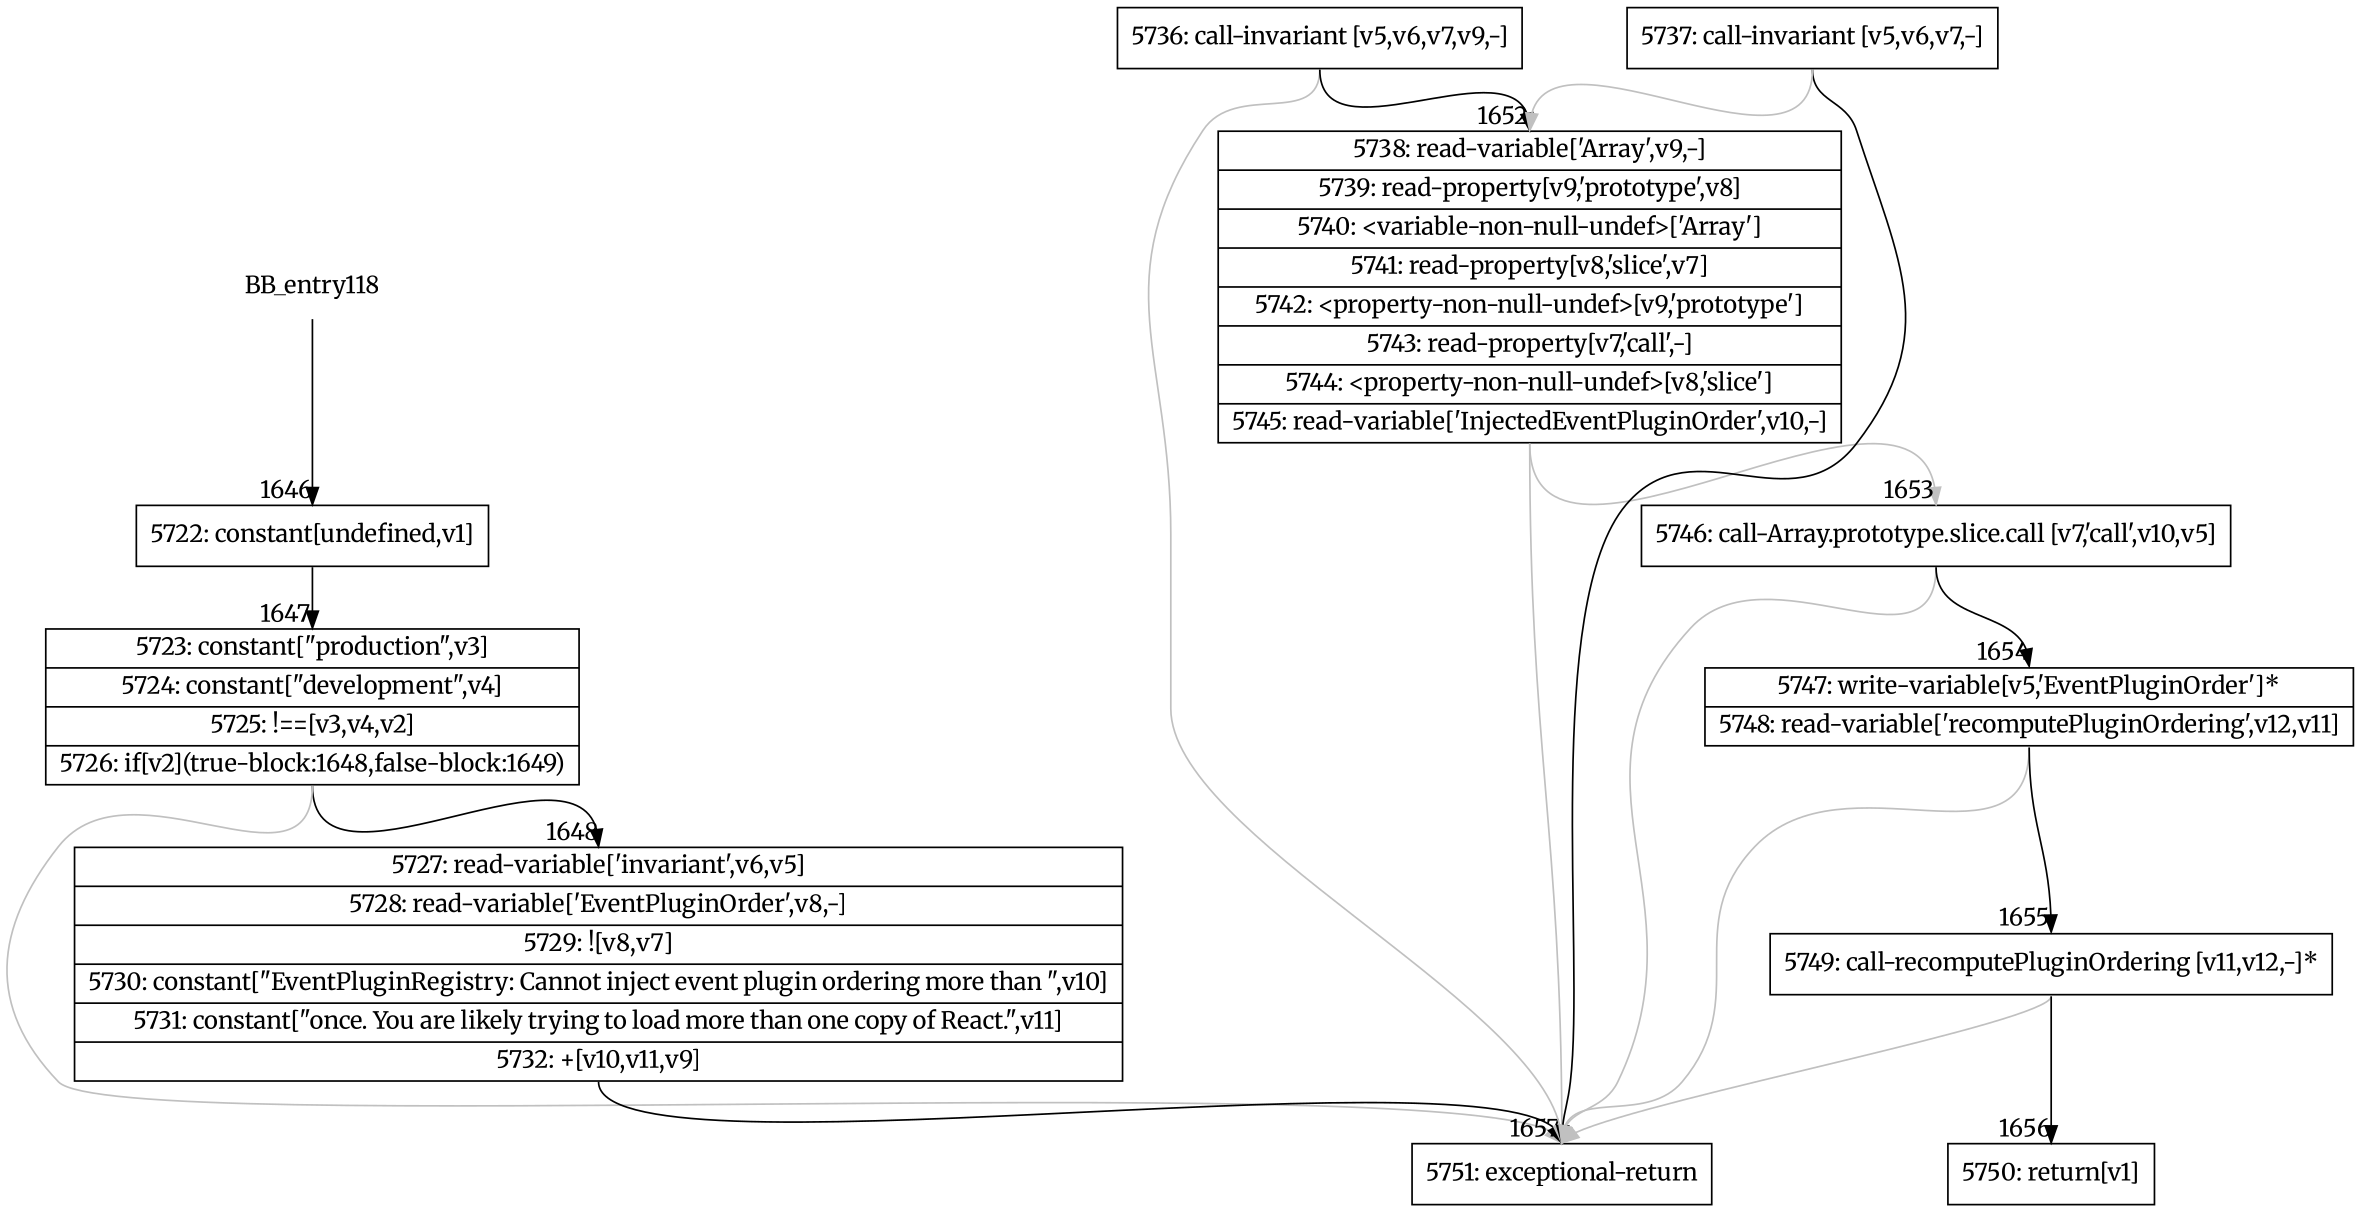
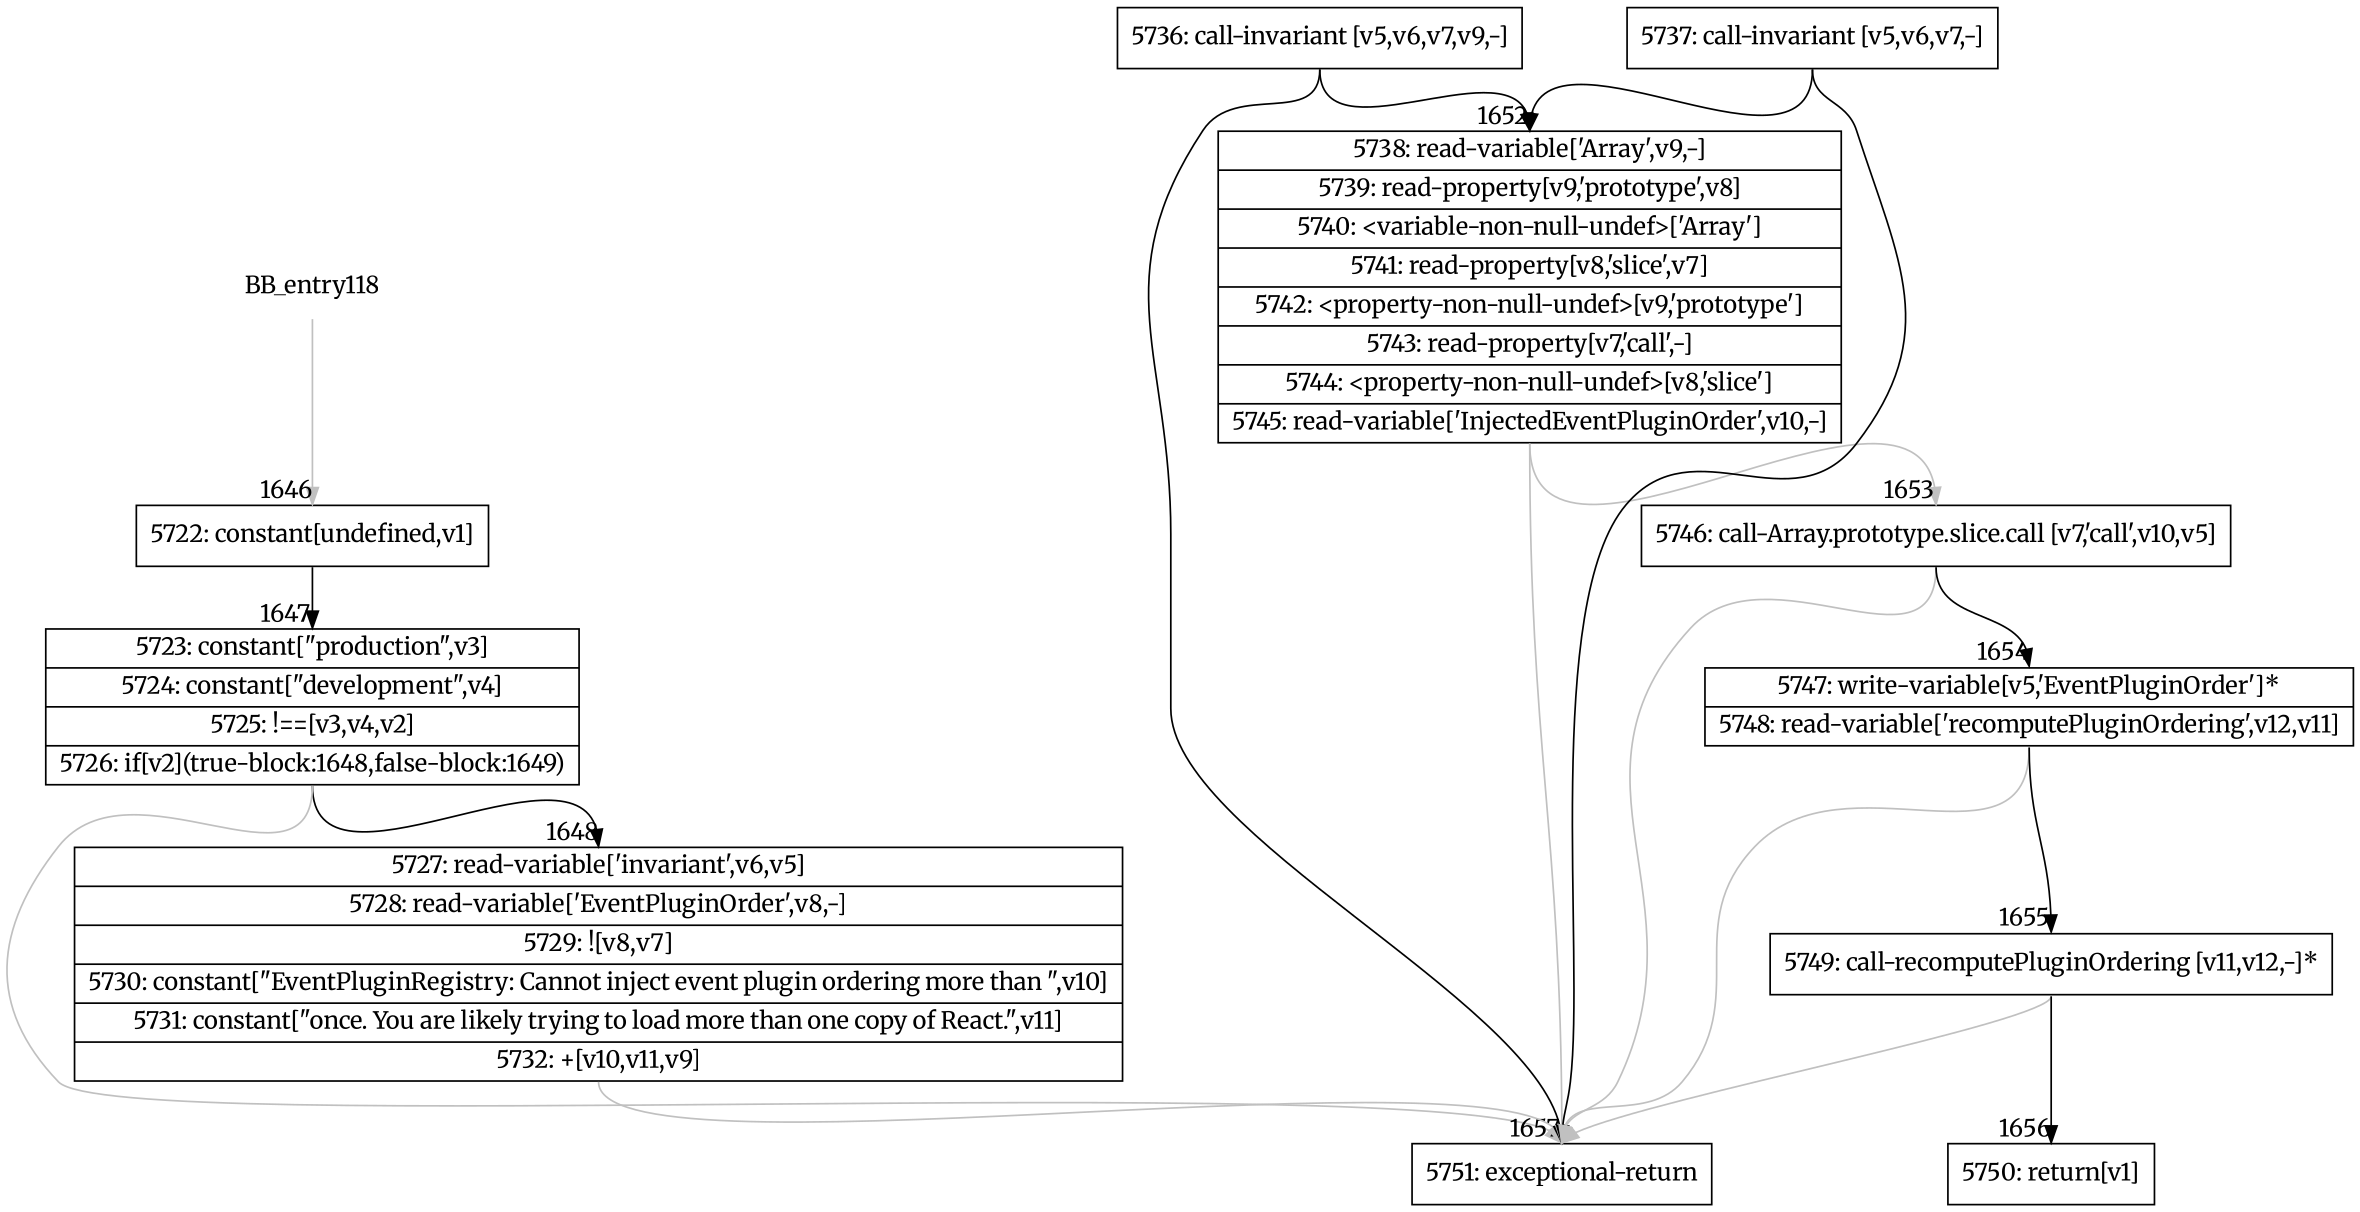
(1679, 102) -> (1679, 102)
(312, 403) -> (312, 403)
(1171, 632) -> (1171, 632)
(1048, 1114) -> (1048, 1114)
